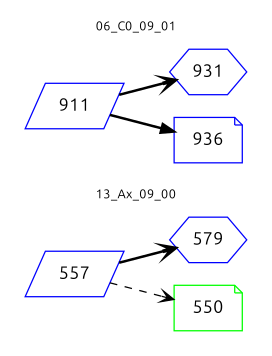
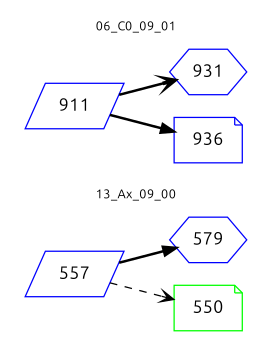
(141, 257) -> (141, 257)
